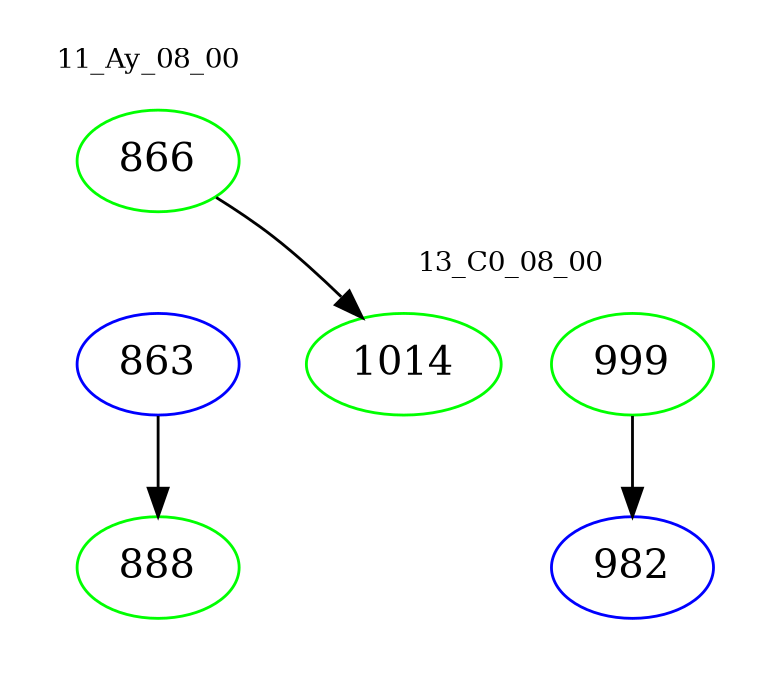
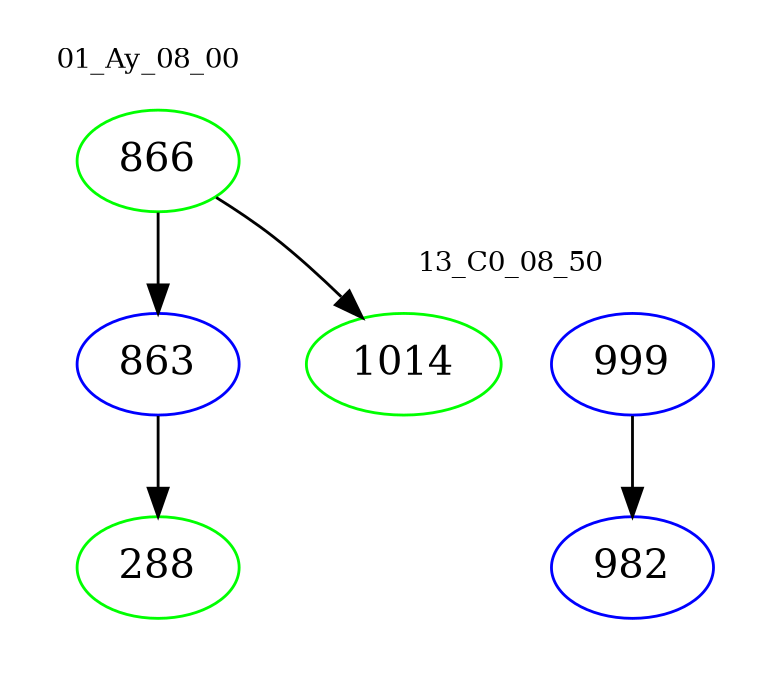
(148, 61) -> (148, 61)
none -> (158, 249)
(511, 264) -> (511, 264)
(632, 364) -> (632, 364)
(158, 568) -> (158, 568)
